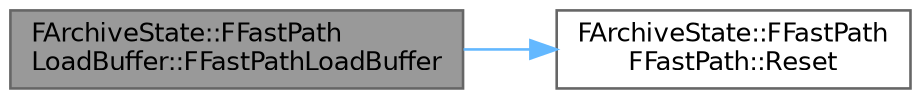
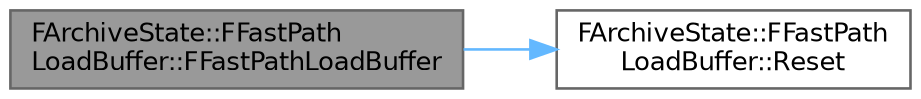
(734, 49) -> (734, 49)
